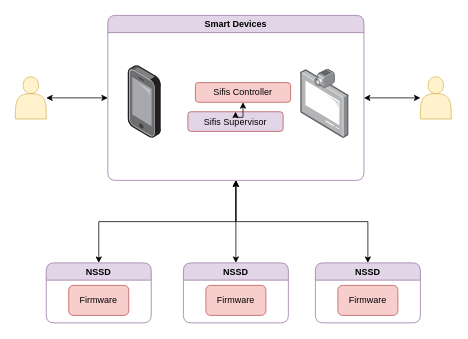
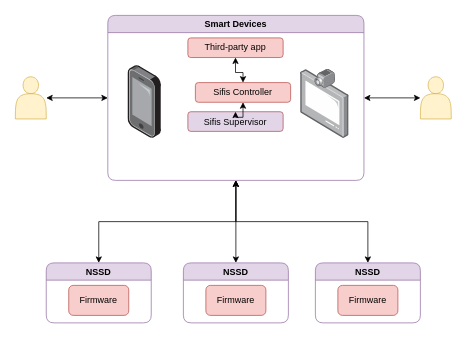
none -> (236, 48)
none -> (237, 73)
